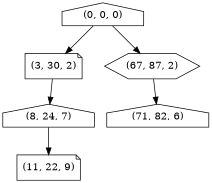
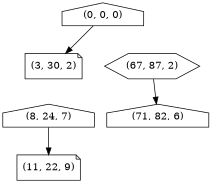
(124, 37) -> none
(51, 88) -> none
